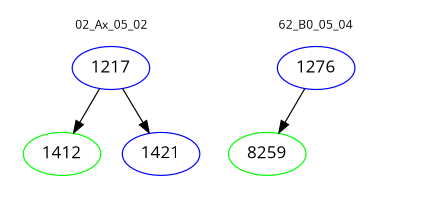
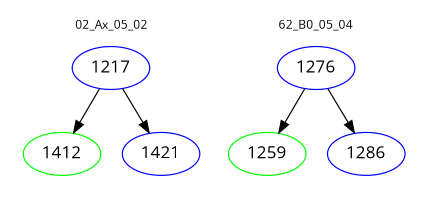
(267, 154) -> (267, 154)
none -> (366, 154)
